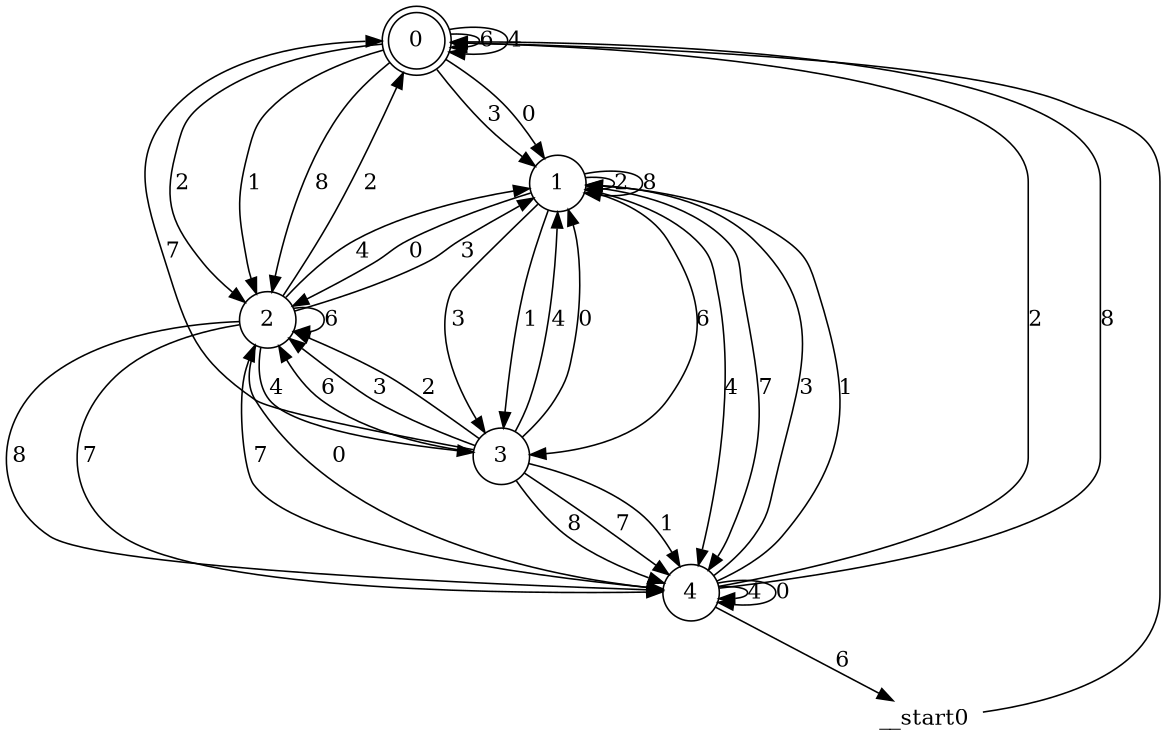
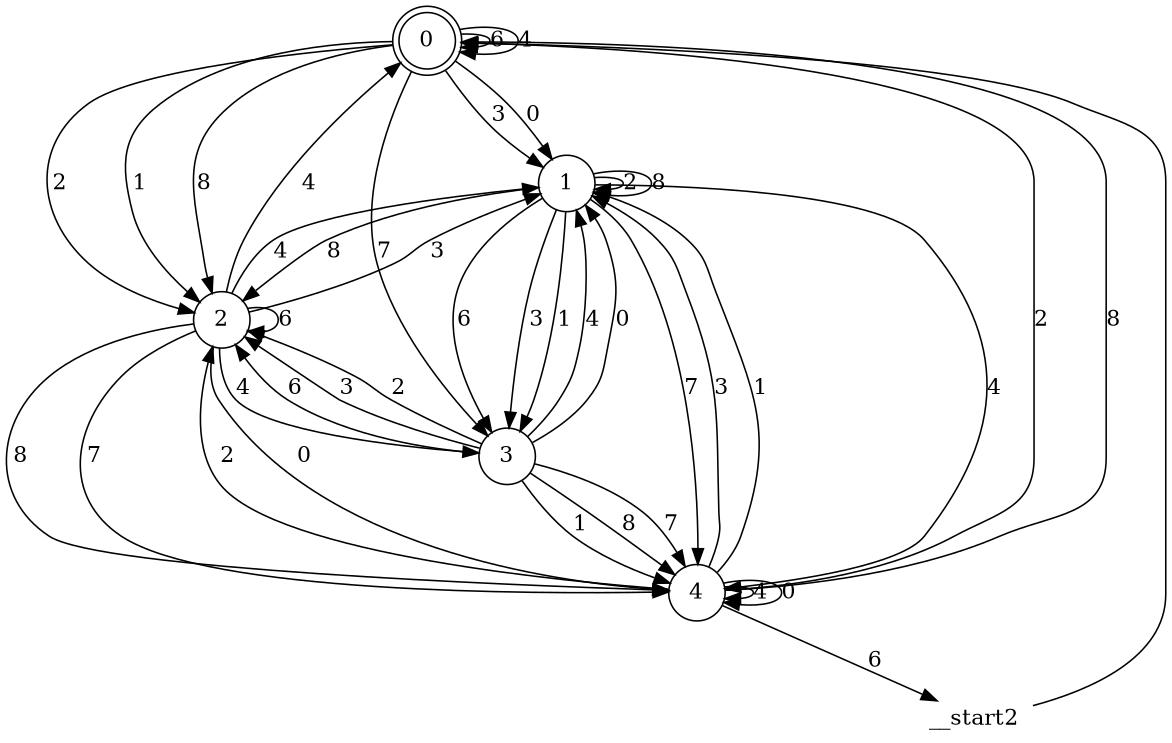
(371, 183) -> (310, 183)
(417, 252) -> (335, 252)
(169, 272) -> (376, 260)
(261, 456) -> (228, 456)
(925, 719) -> (974, 719)
